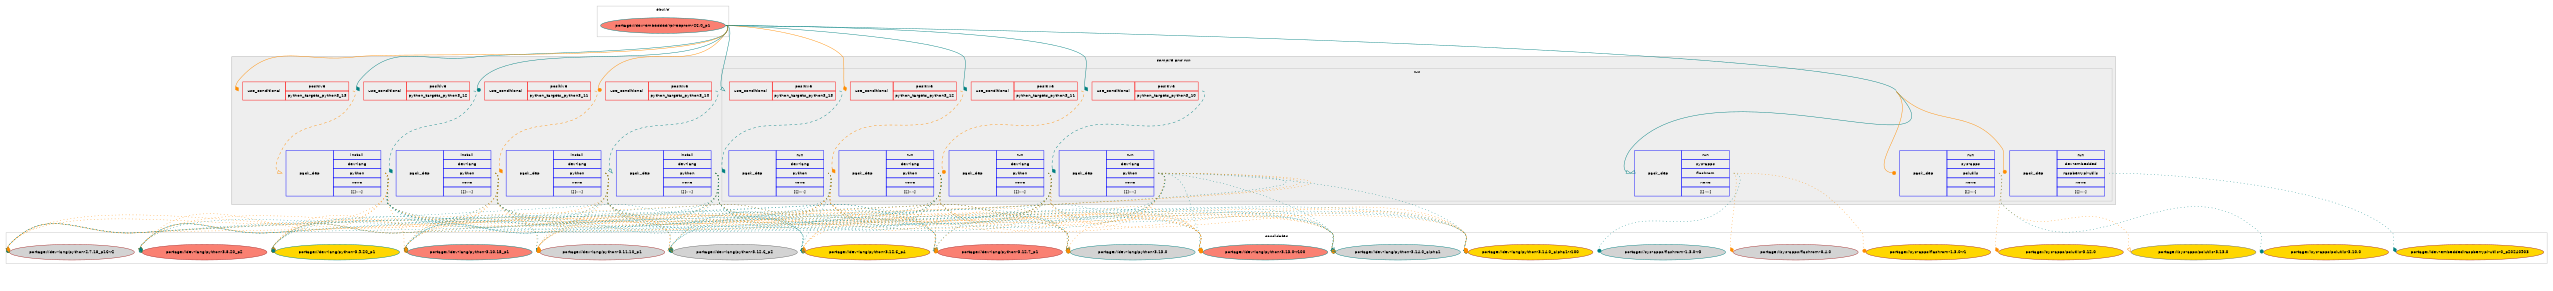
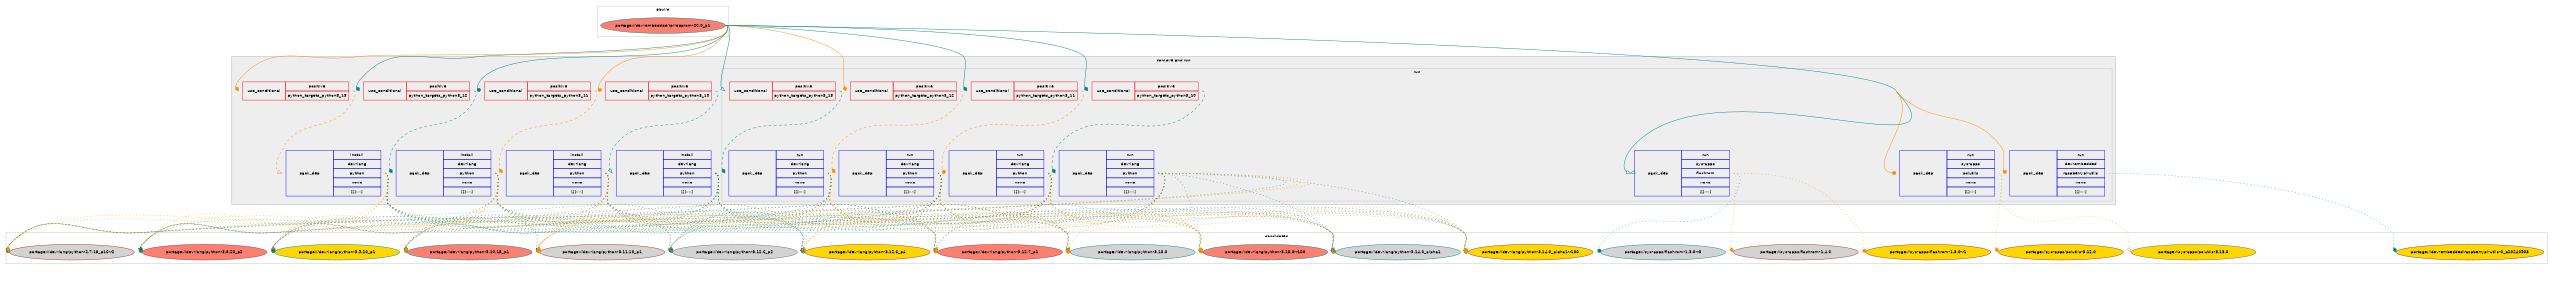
(1796, 252) -> (1796, 252)
(2326, 252) -> none
